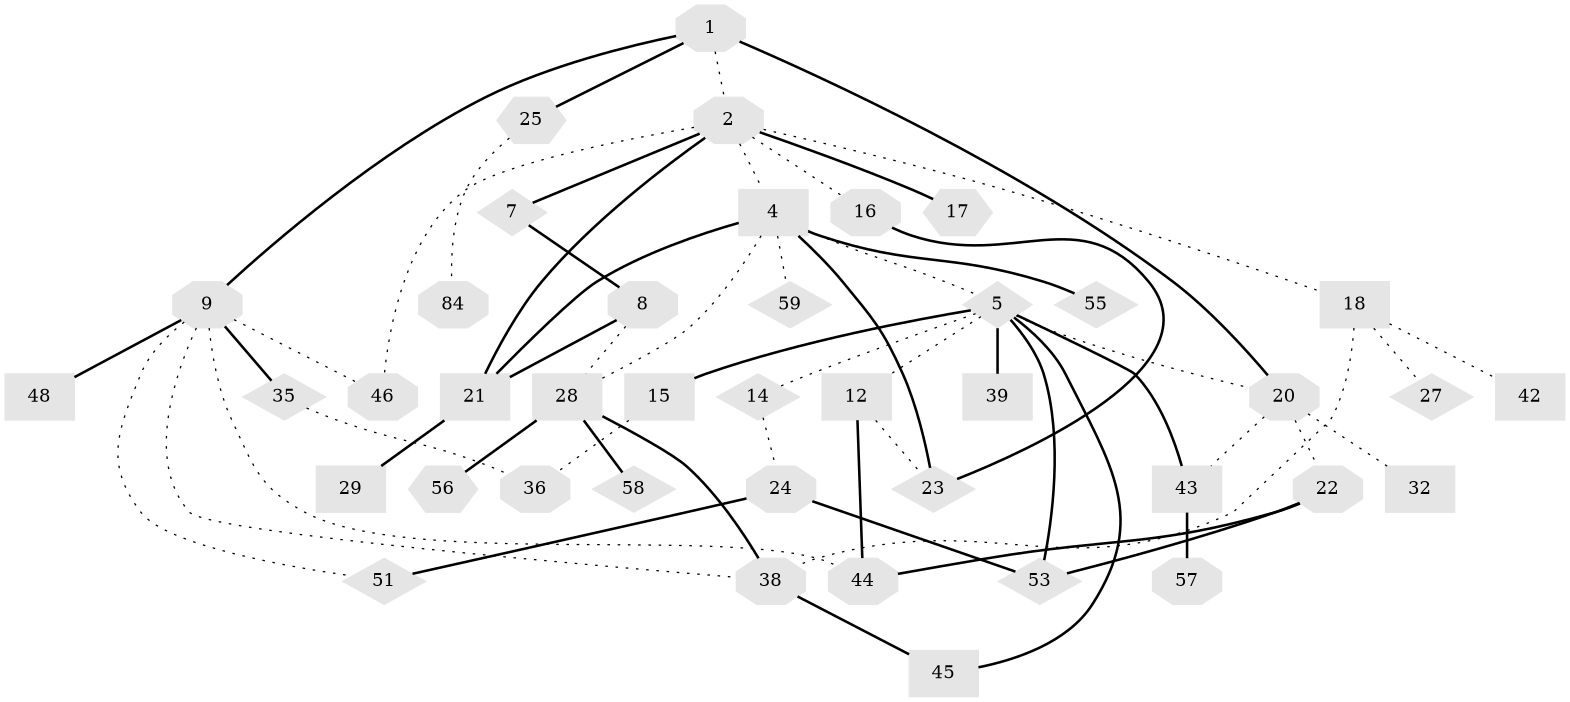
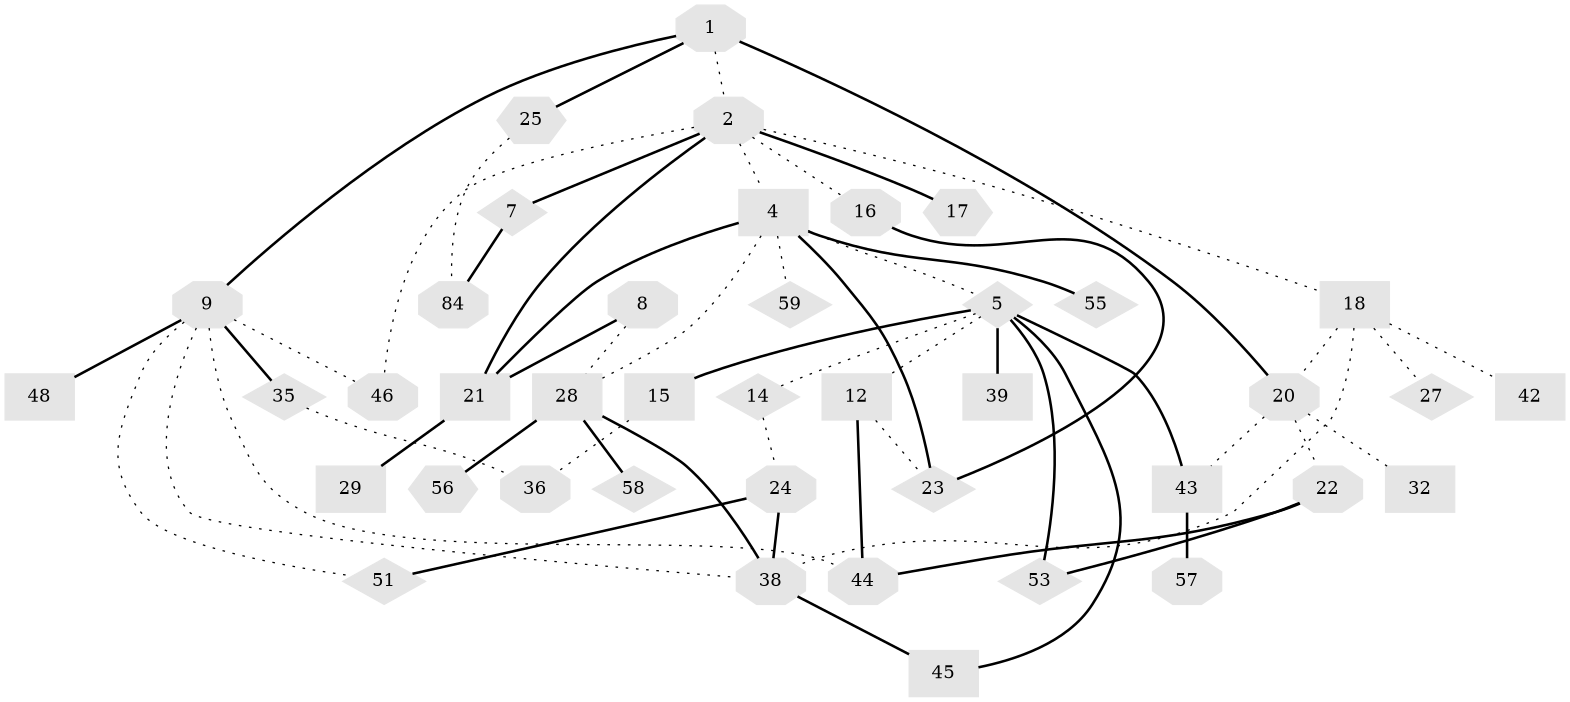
(576, 258) -> (485, 255)
(1131, 357) -> (1319, 352)
(909, 535) -> (776, 535)
